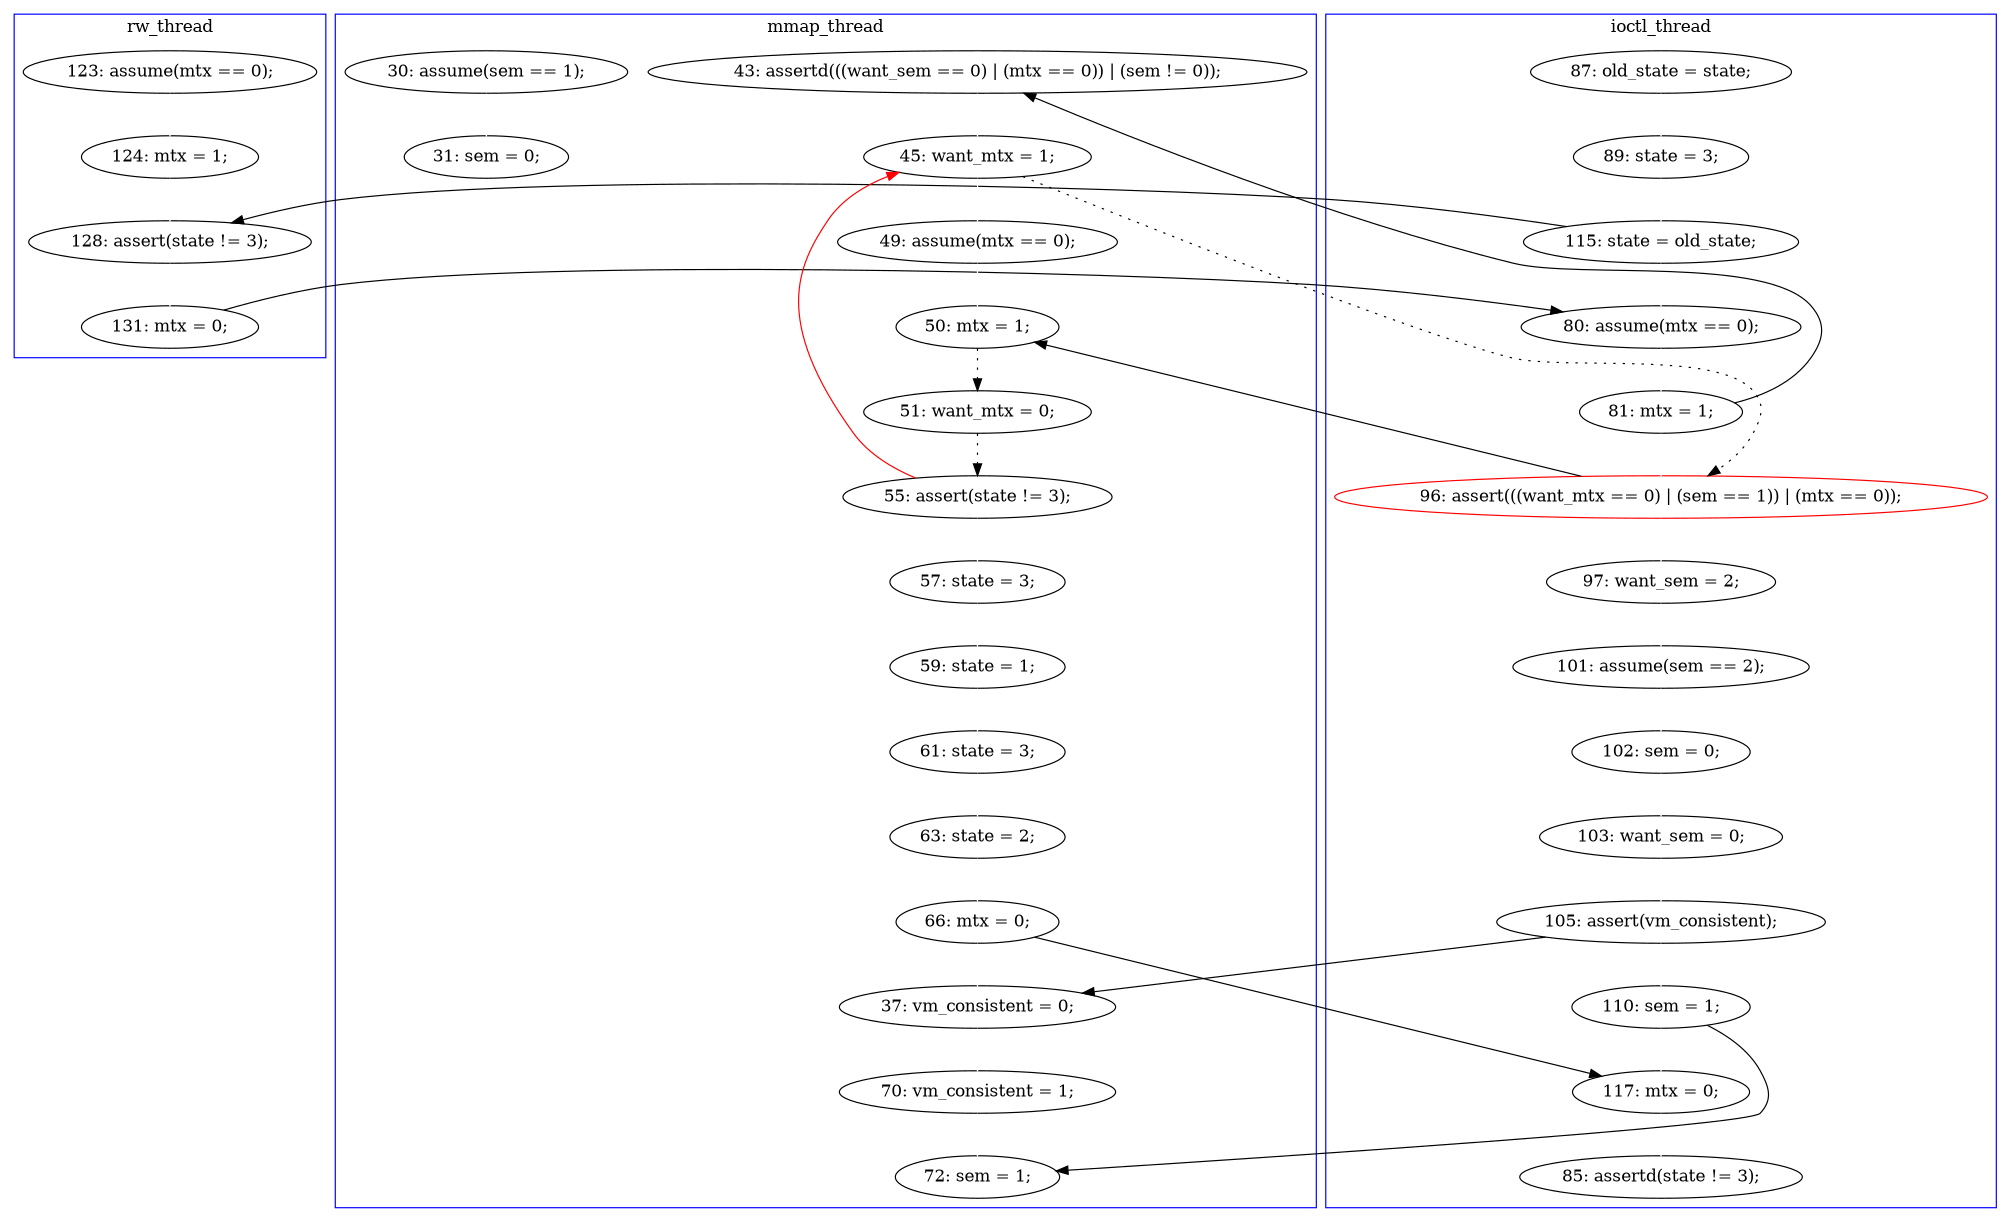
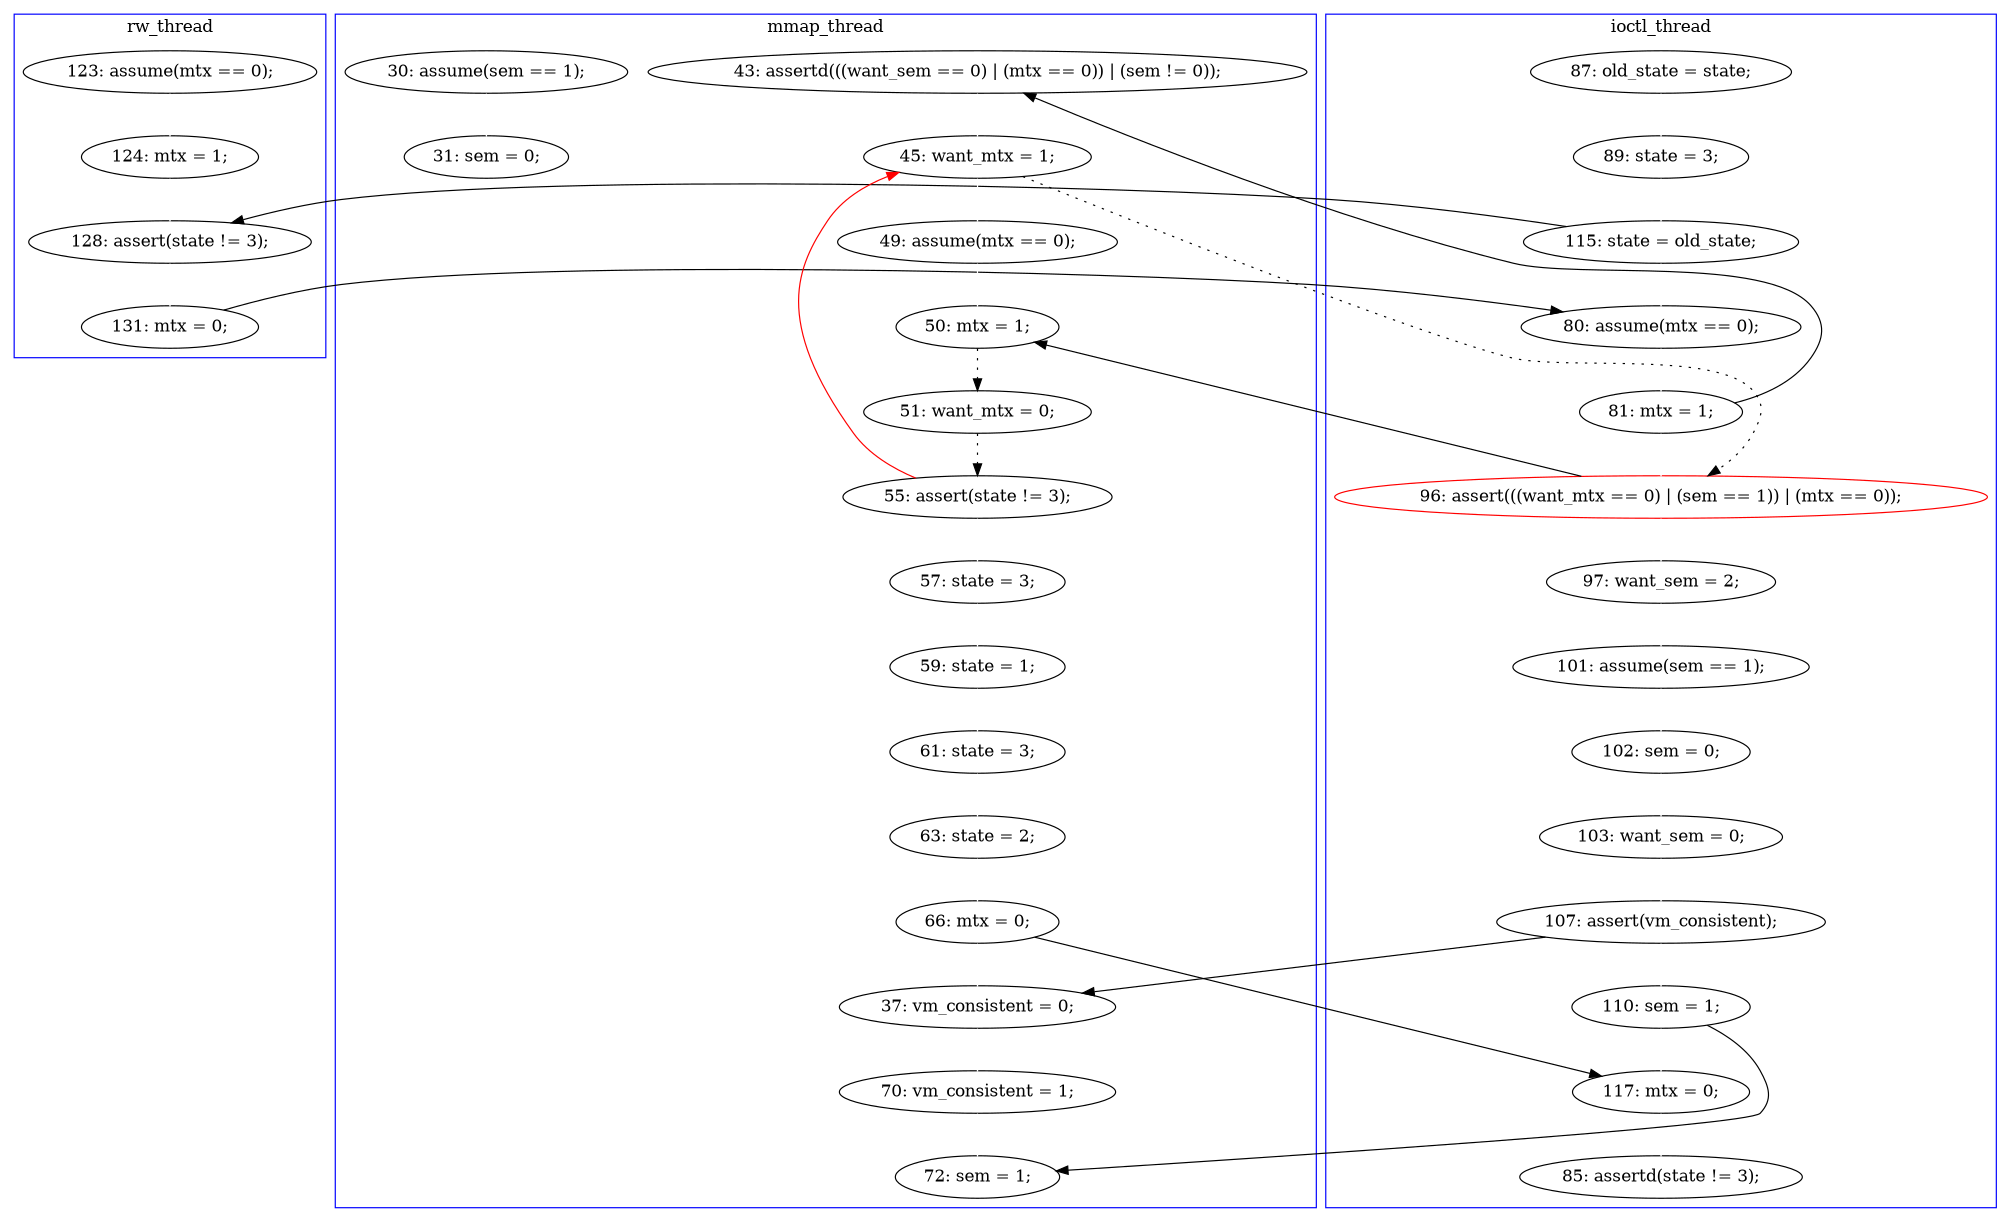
(1661, 667) -> (1661, 667)
(1661, 922) -> (1661, 922)
